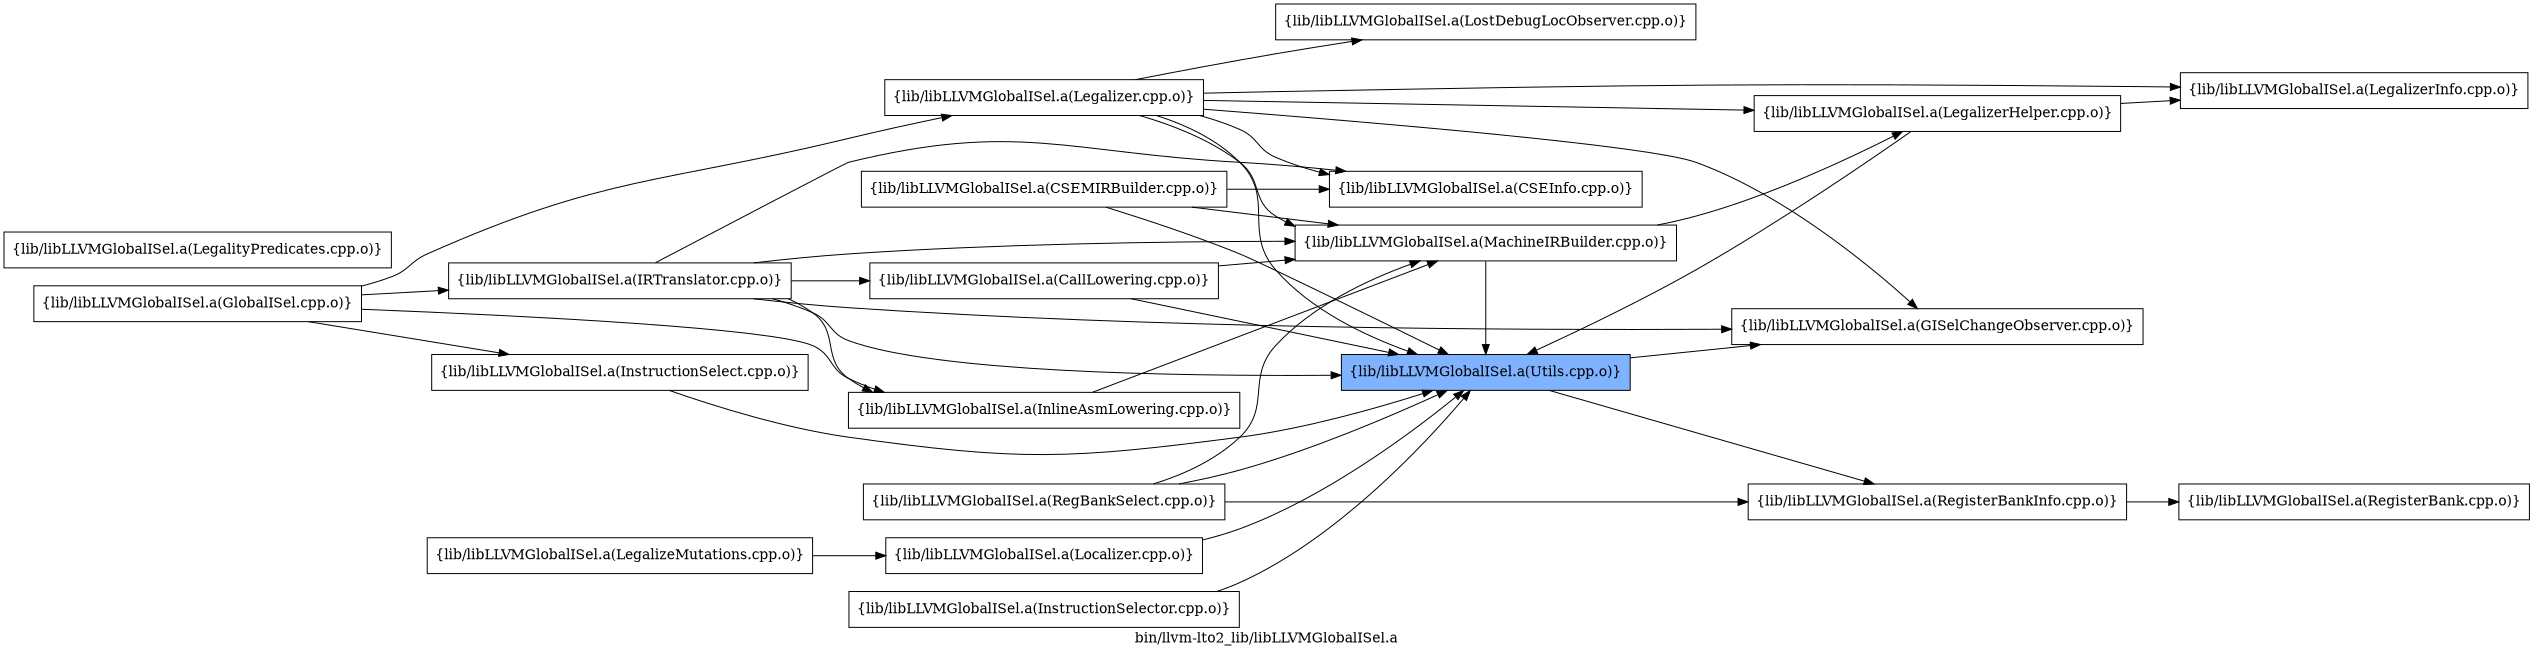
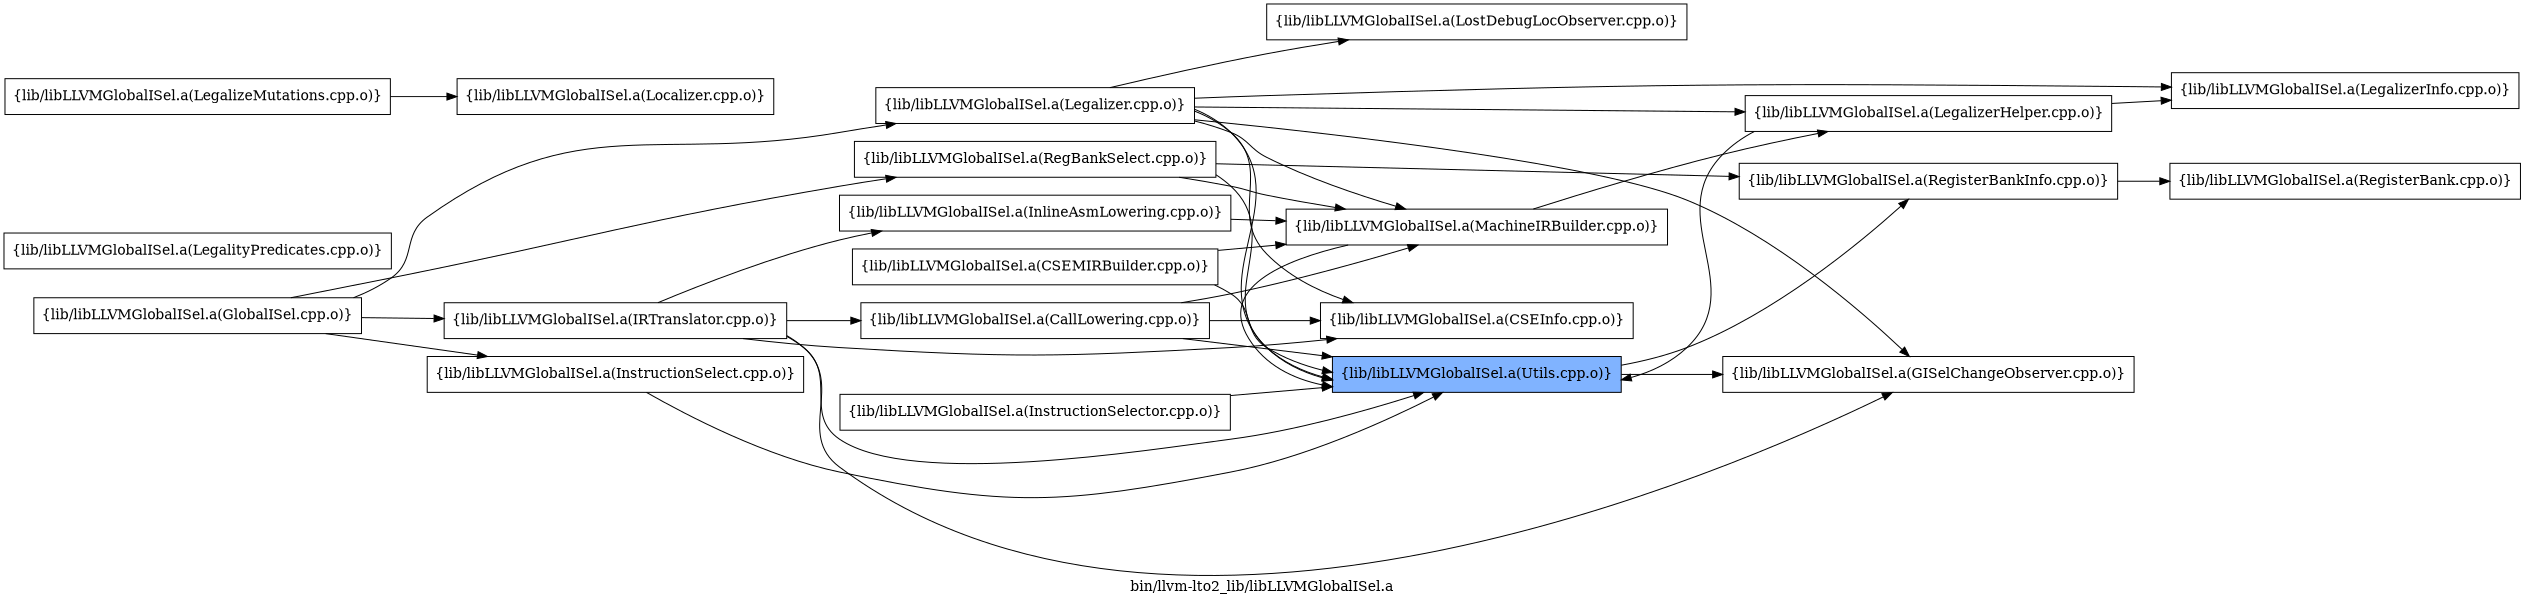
(1273, 189) -> (1260, 321)
(1019, 246) -> none
(627, 323) -> (588, 236)
(1336, 481) -> none
